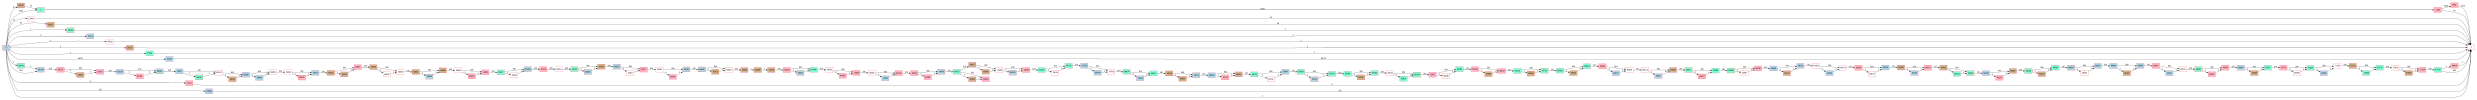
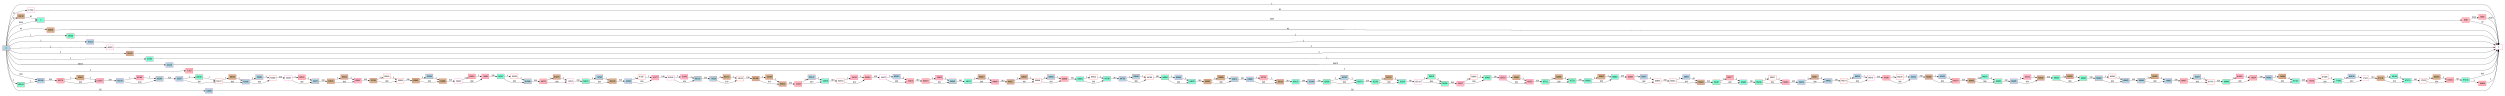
(964, 69) -> (1002, 82)
none -> (557, 77)
(1271, 79) -> none
none -> (768, 83)
